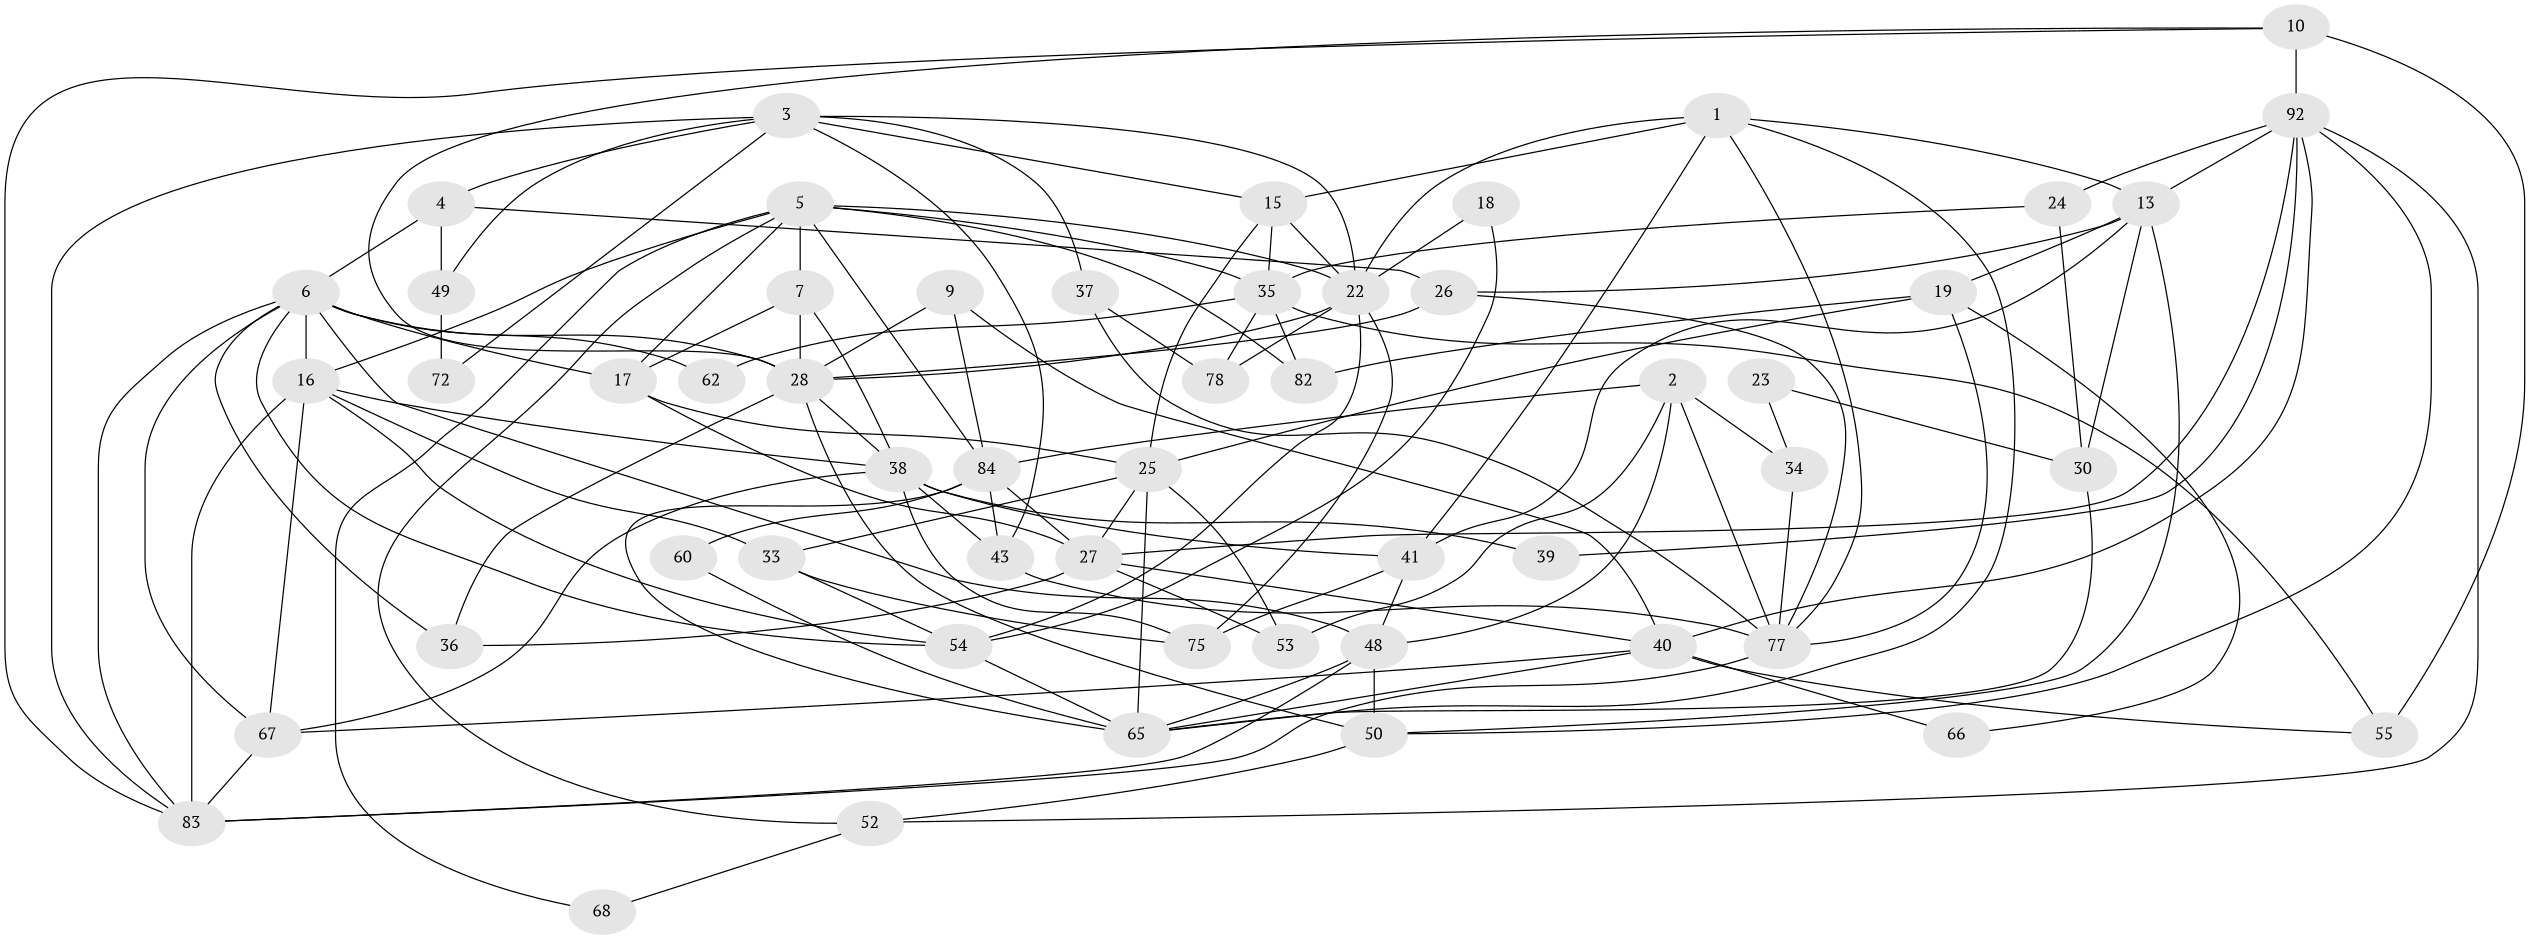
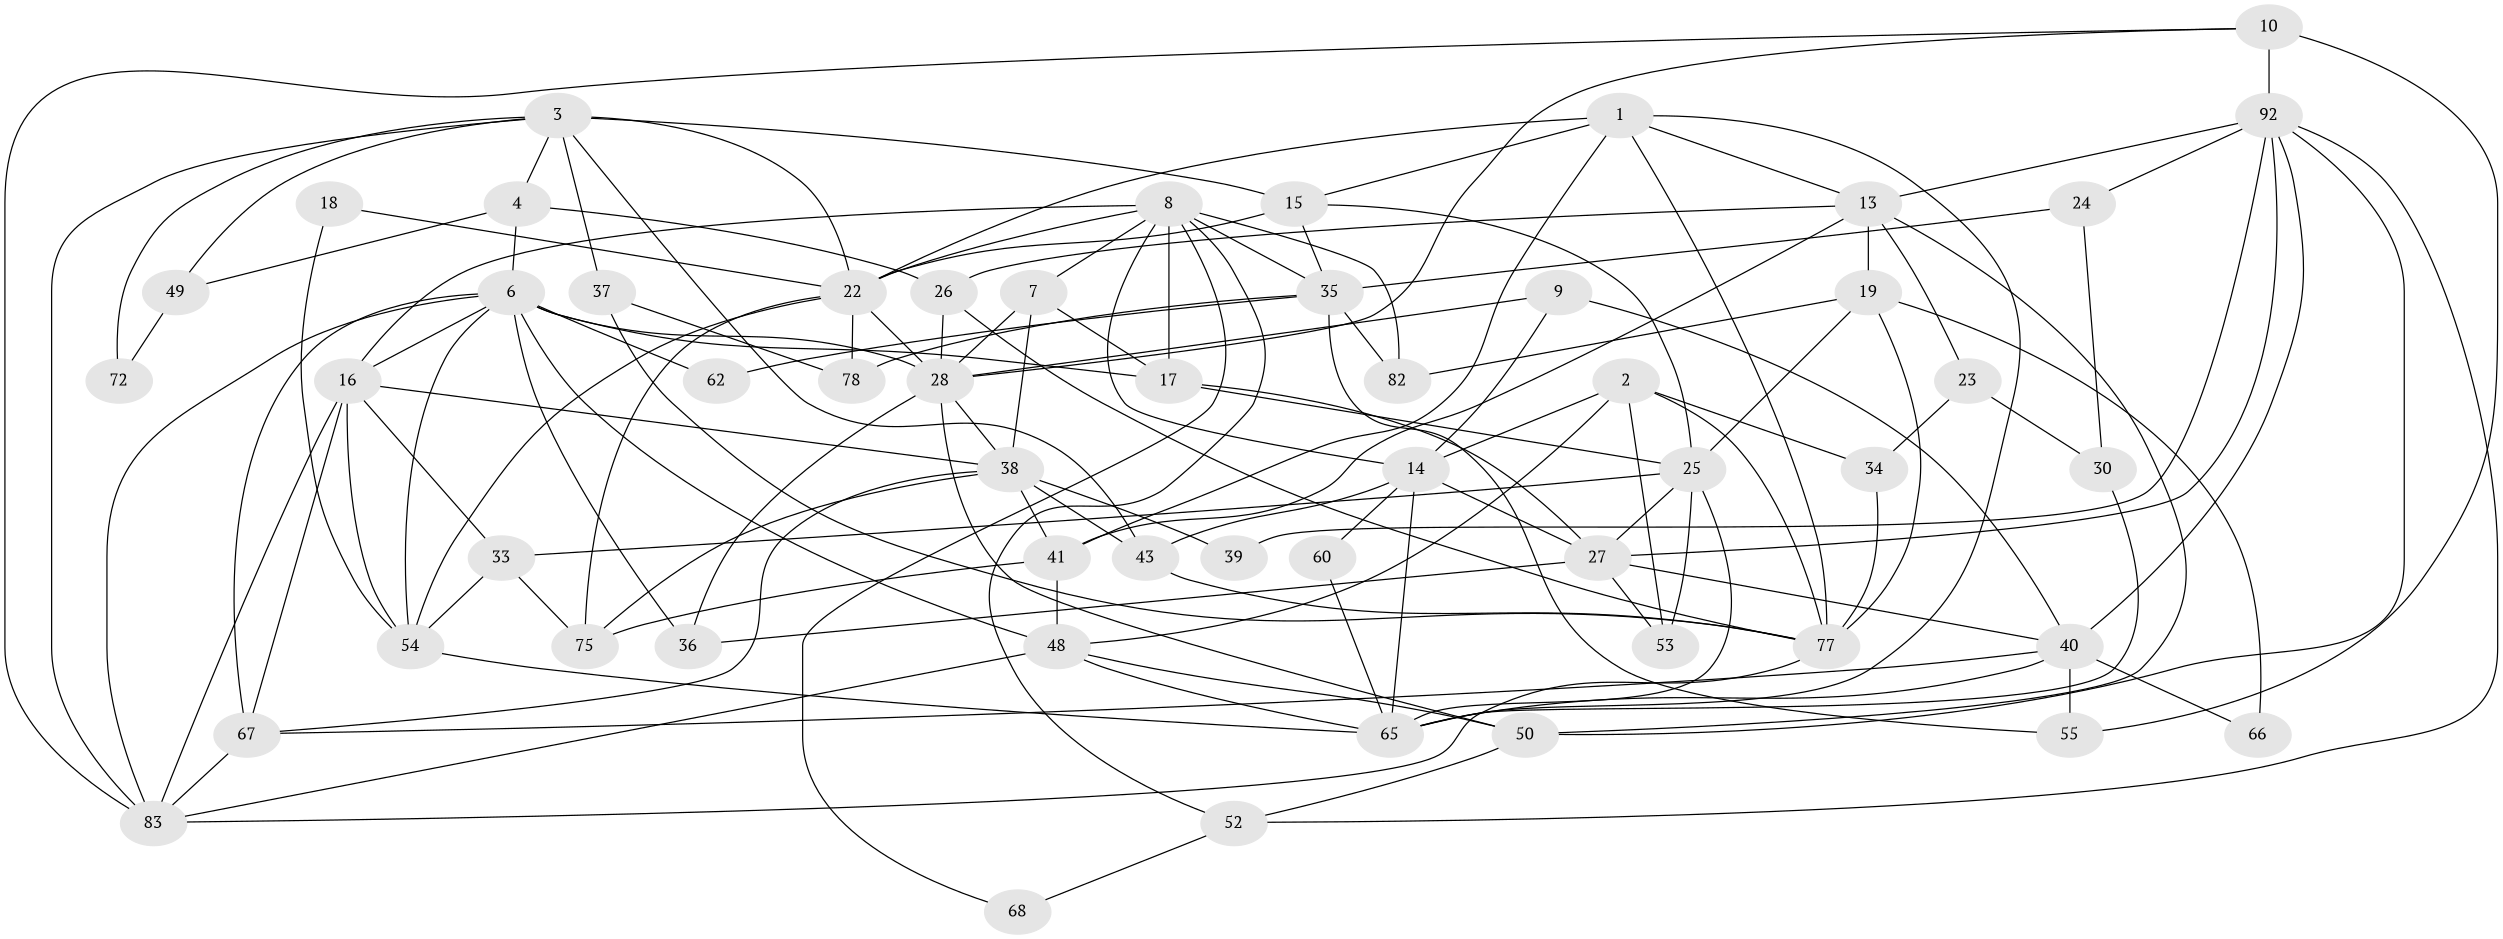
(800, 204) -> (1169, 204)
(2115, 337) -> (1924, 290)
(987, 470) -> (1416, 470)
